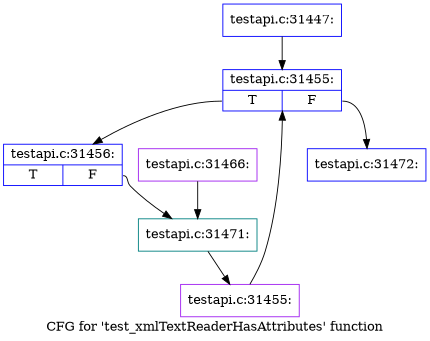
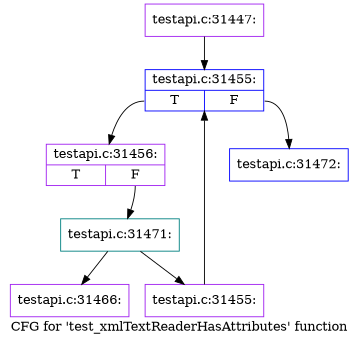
(282, 20) -> (204, 20)
(63, 165) -> (106, 165)
(198, 195) -> (98, 264)
